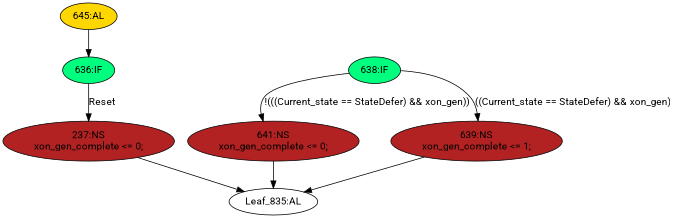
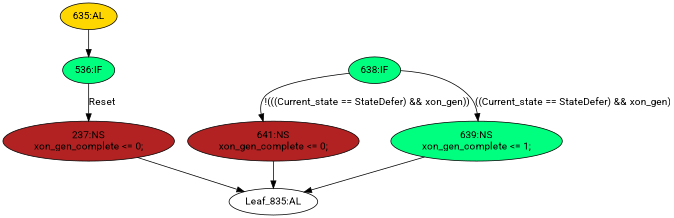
(89, 16) -> (89, 16)
(89, 70) -> (89, 70)
(477, 141) -> (477, 141)
